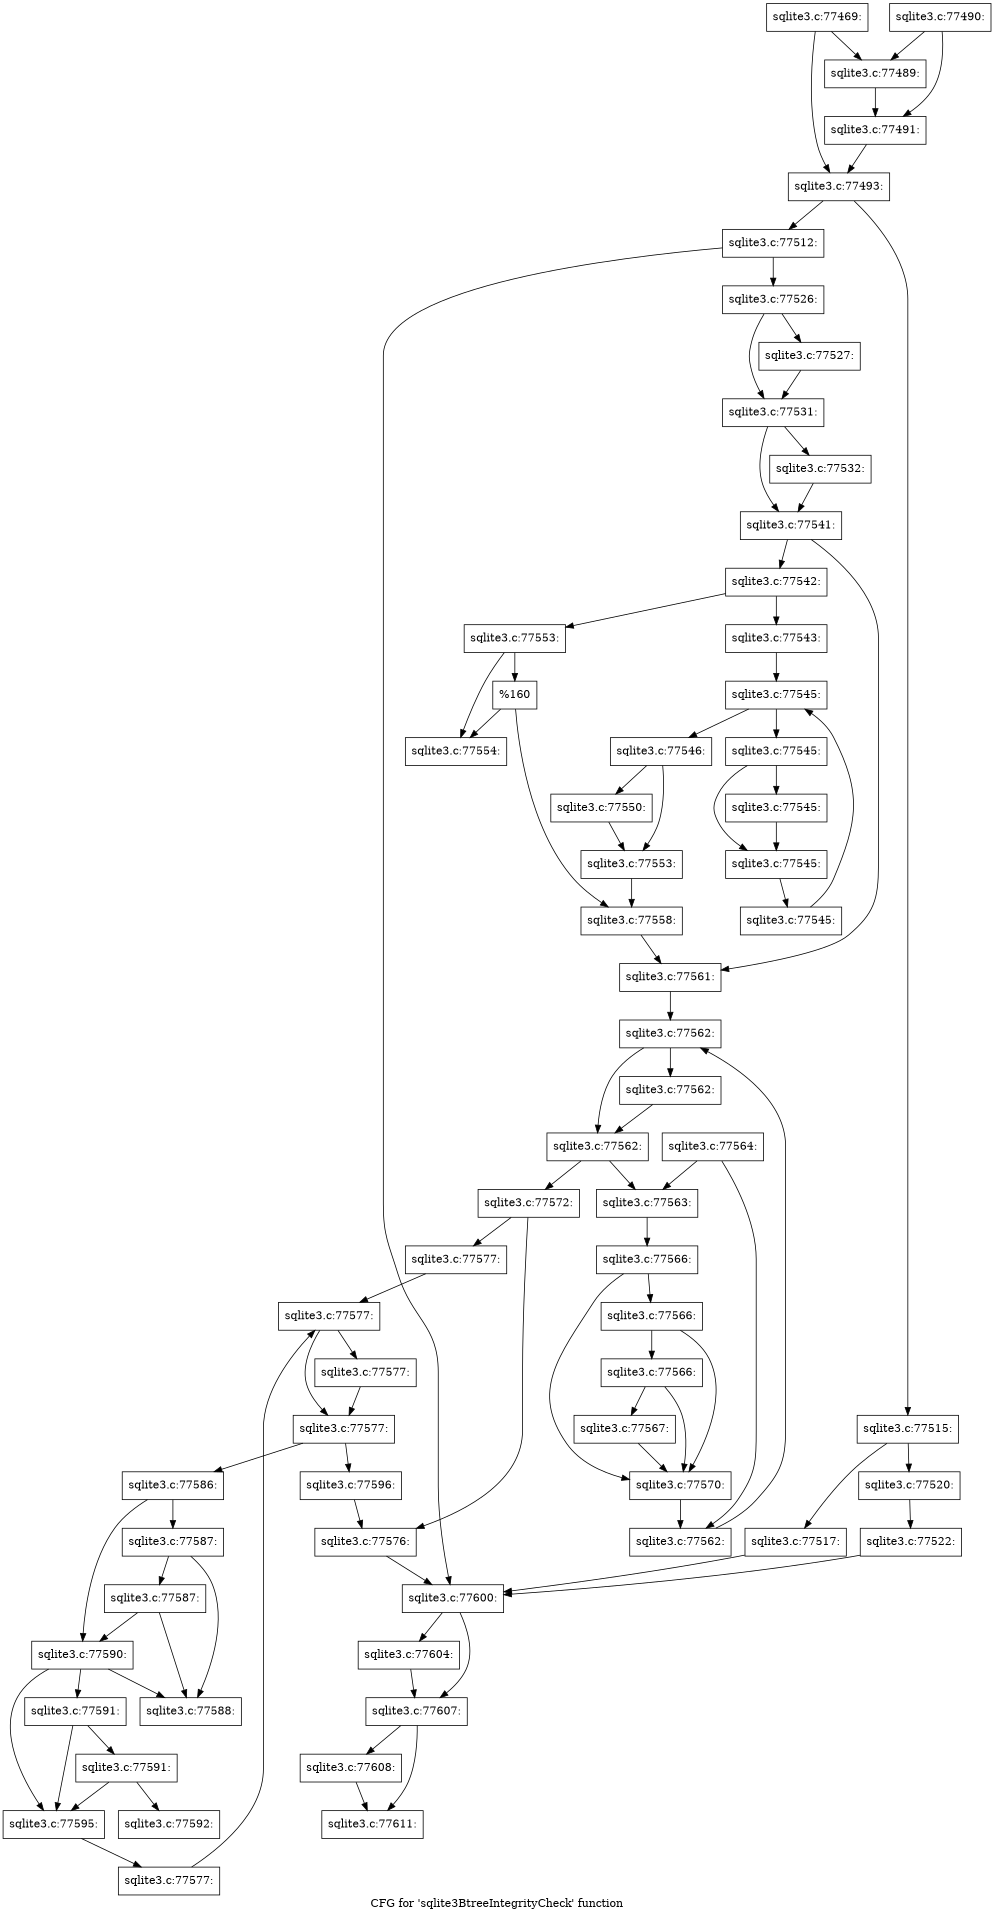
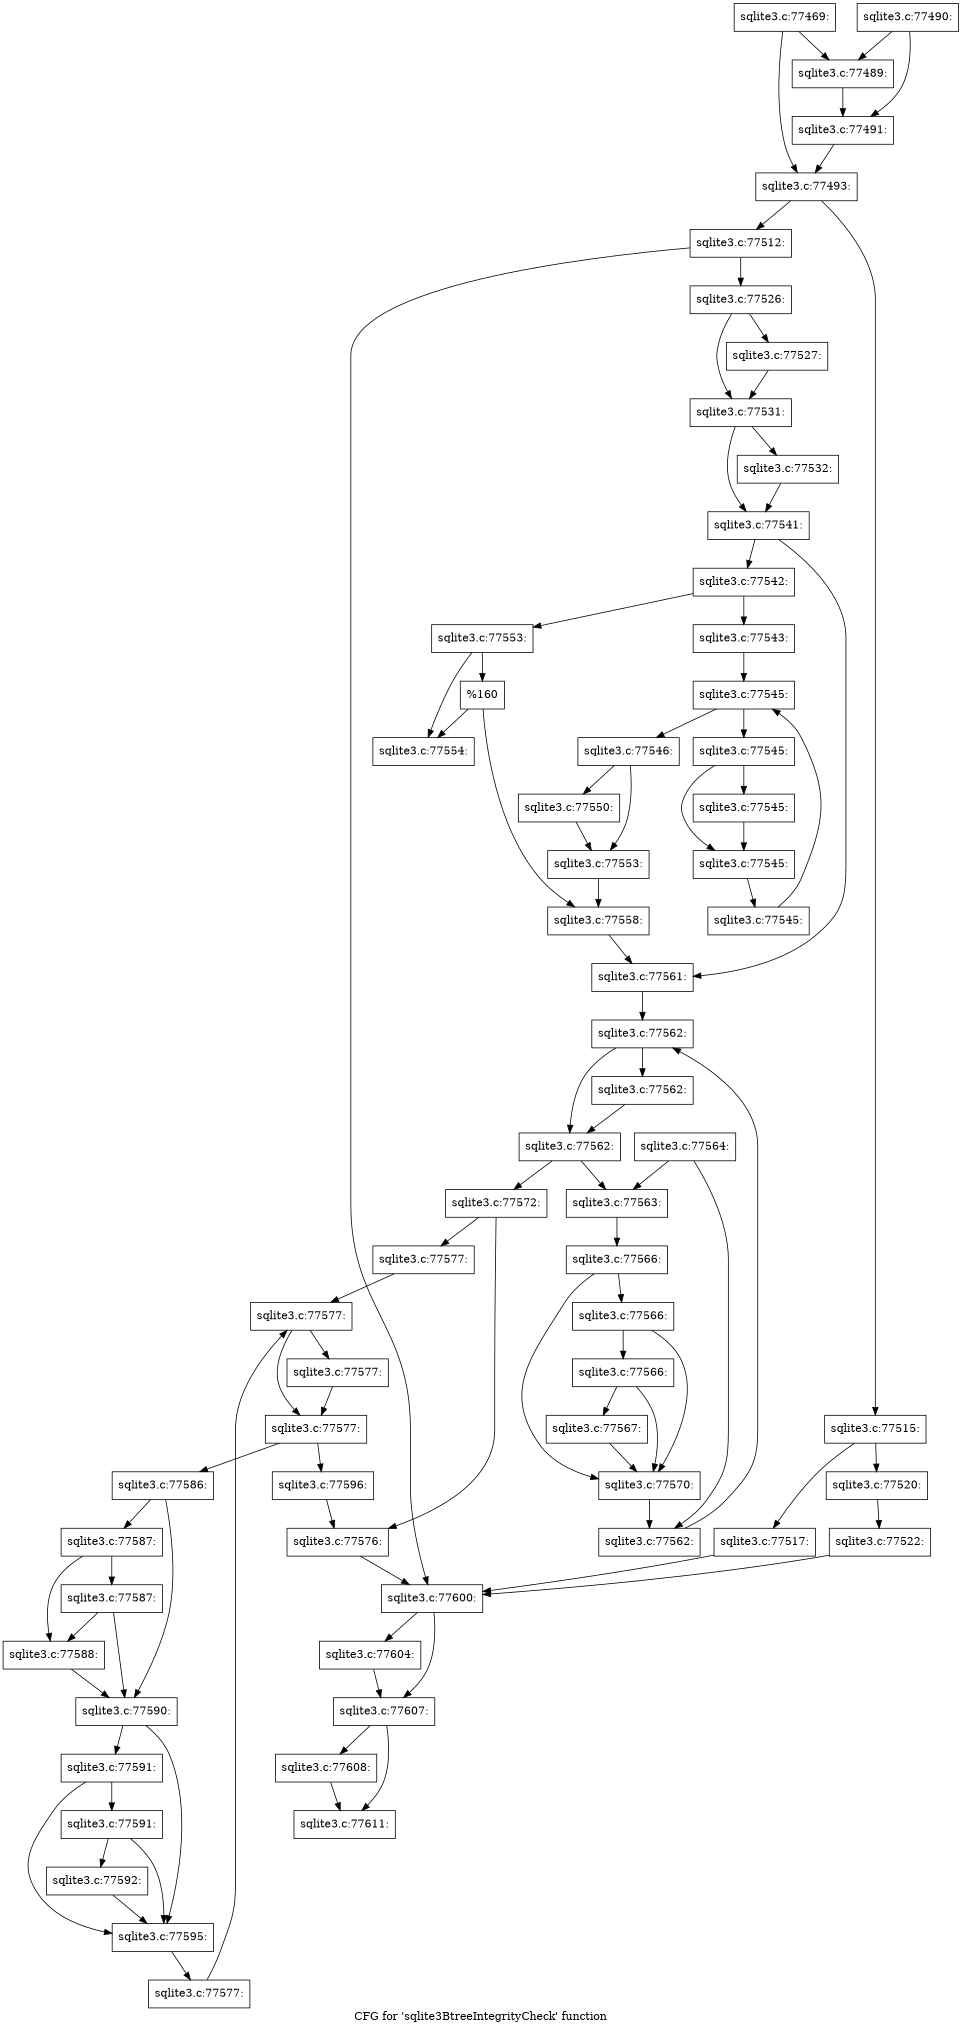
(133, 1682) -> (87, 1681)
none -> (127, 1907)
